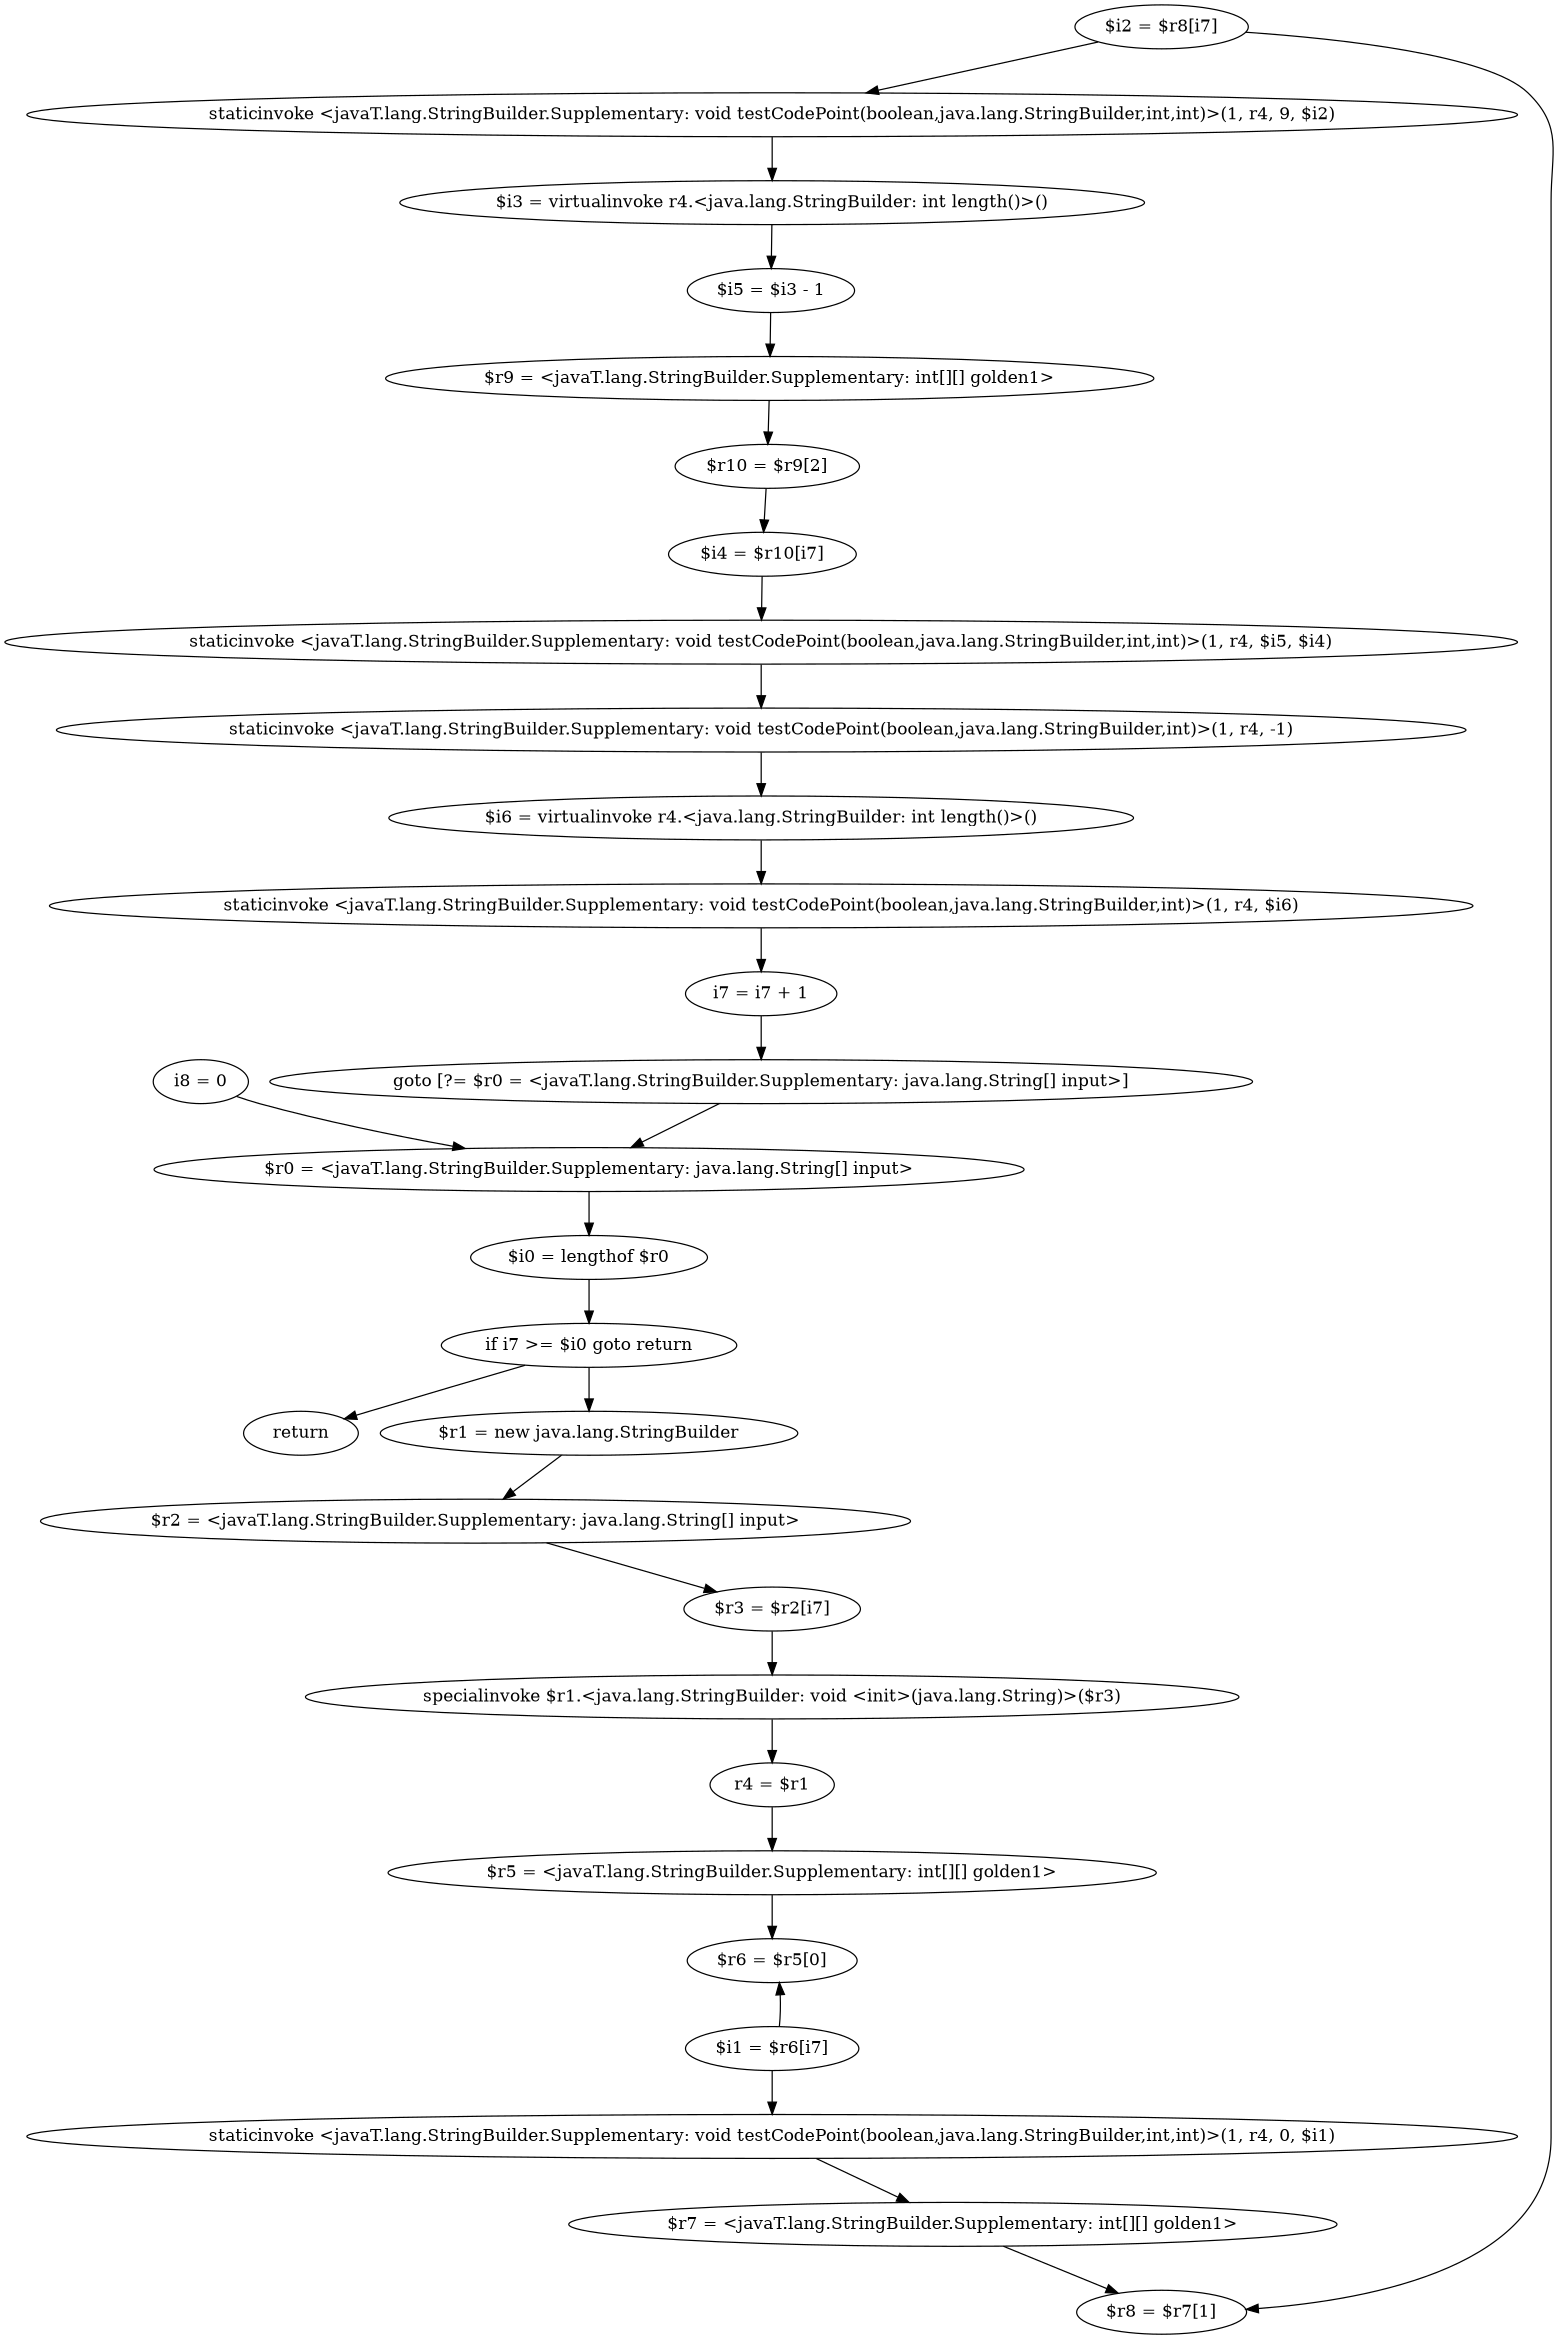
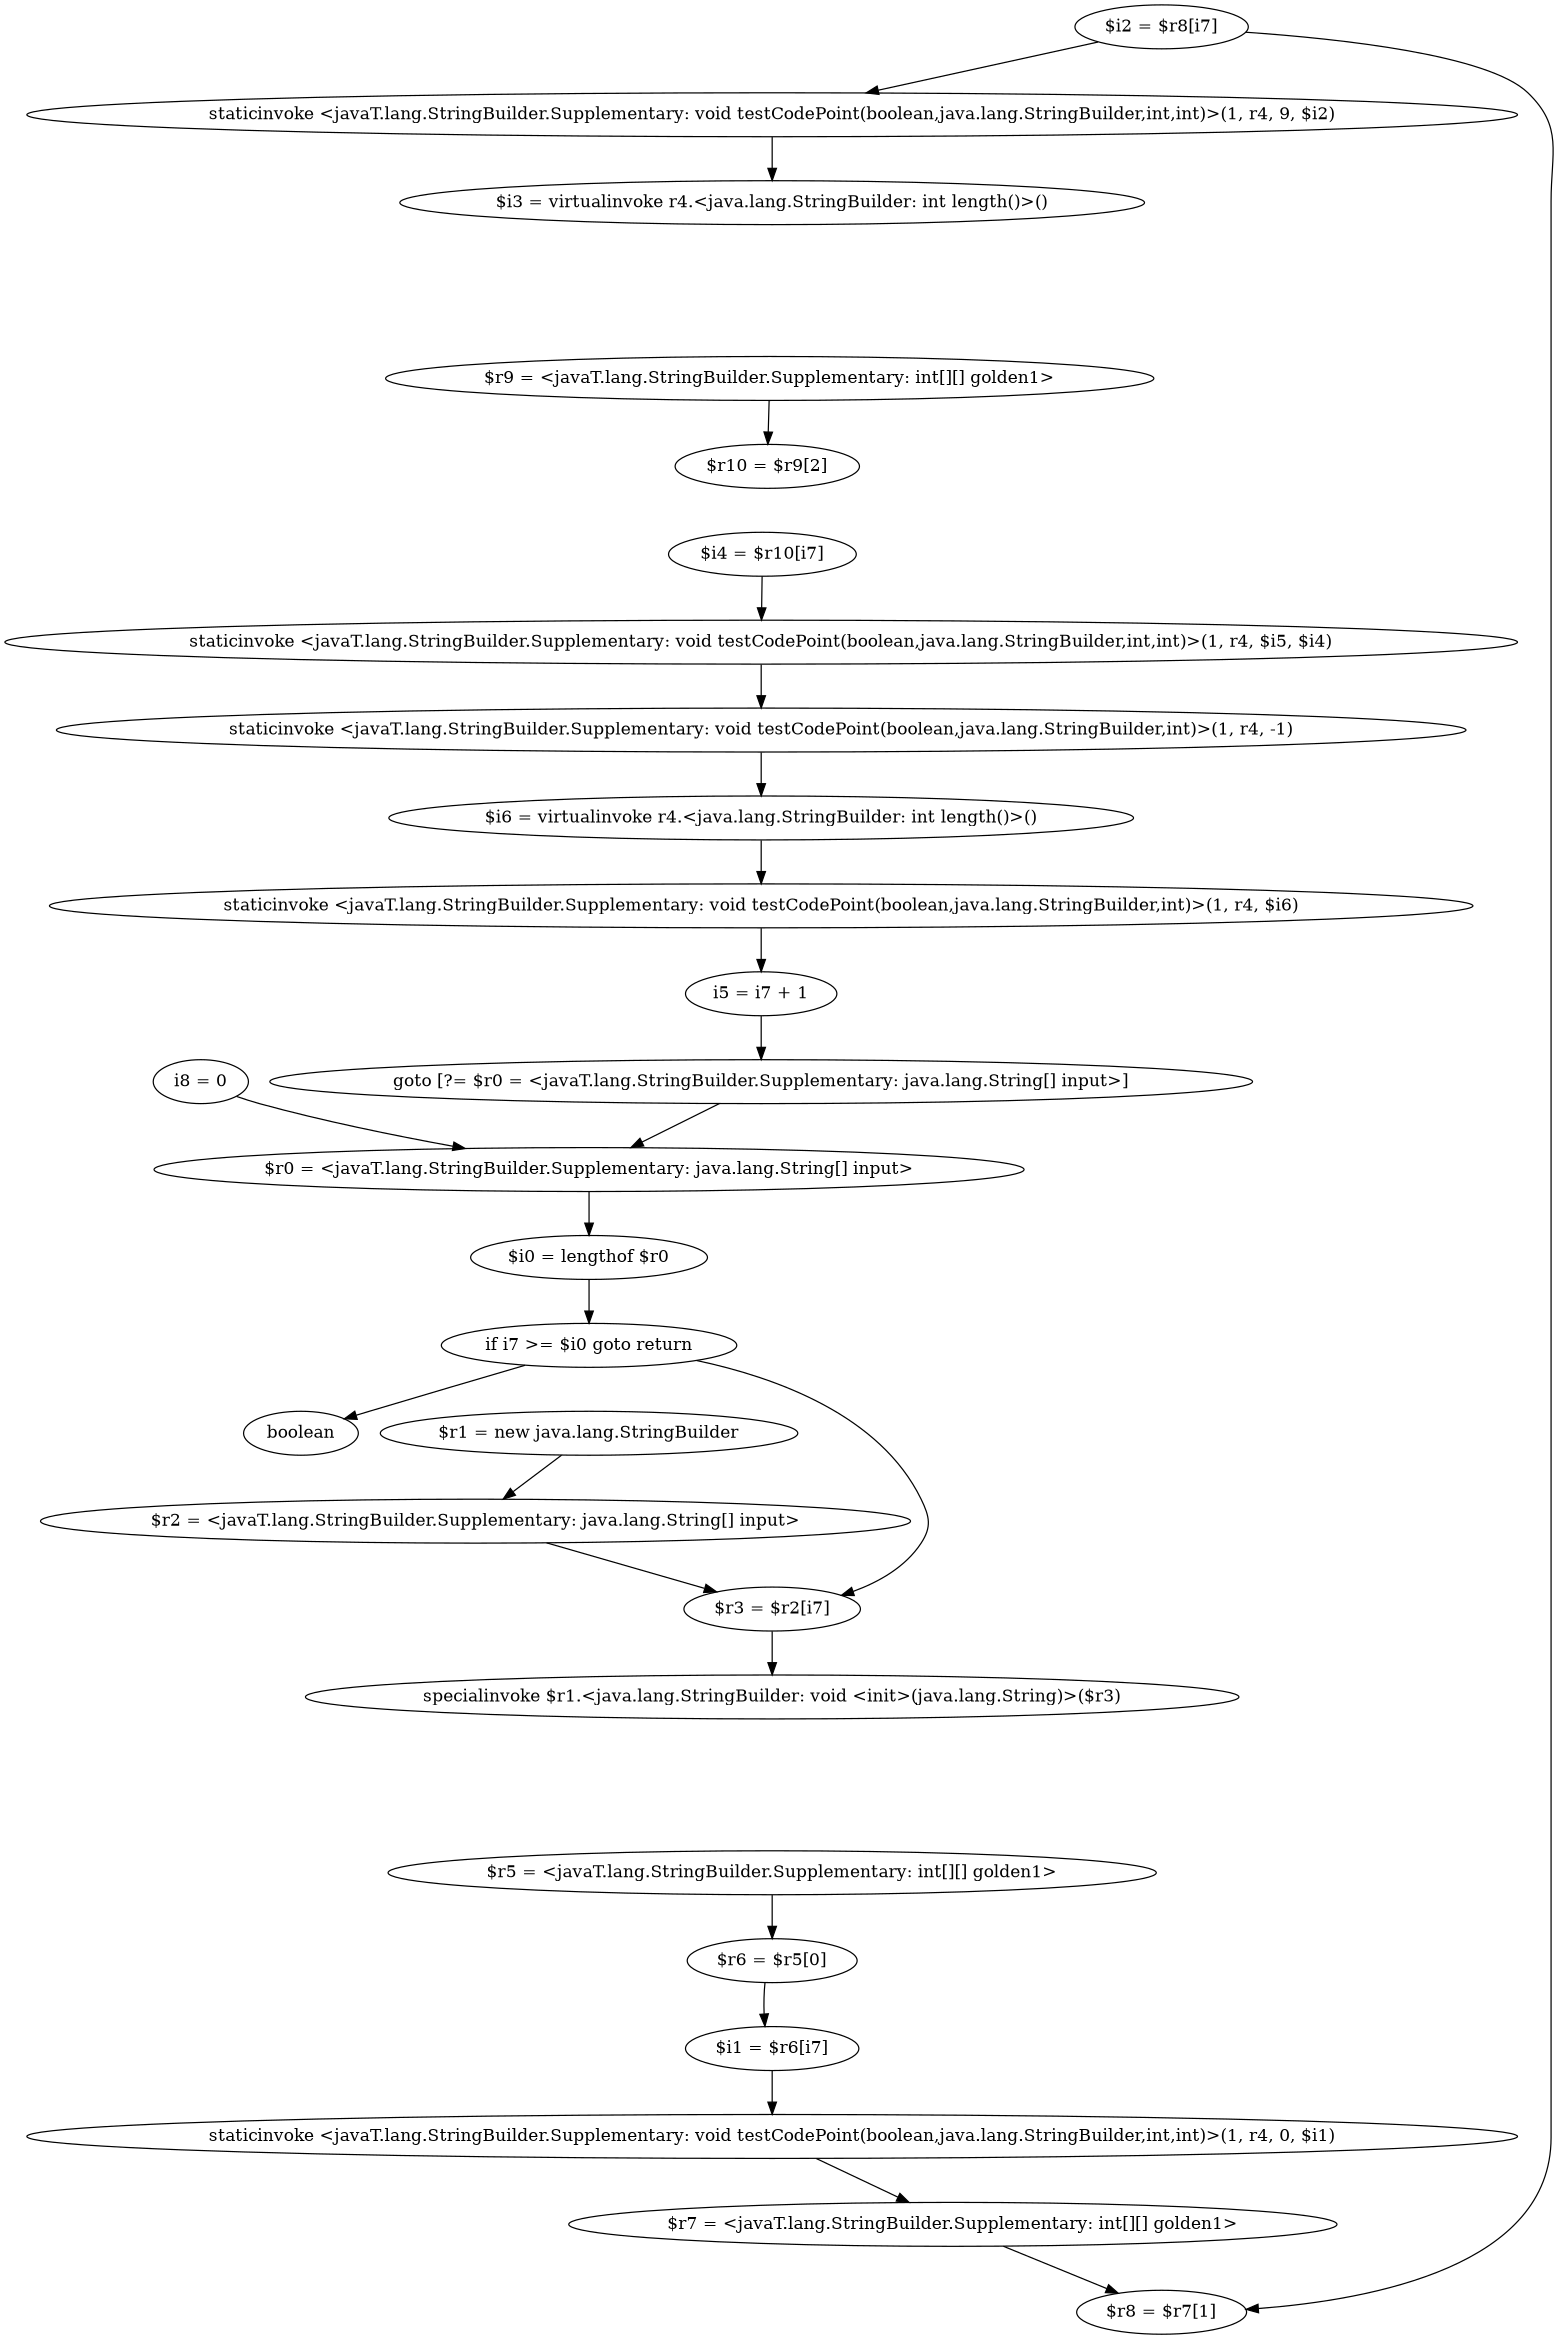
(771, 291) -> none
(765, 504) -> none
(761, 994) -> (761, 994)
(589, 1383) -> (879, 1443)
(301, 1433) -> (301, 1433)
(772, 1785) -> none
(780, 2011) -> (764, 1998)
